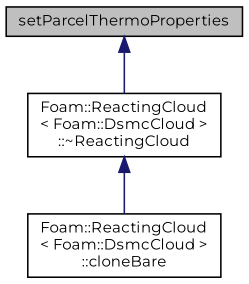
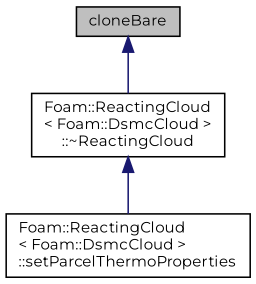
(124, 22) -> (128, 22)
(124, 246) -> (128, 246)
